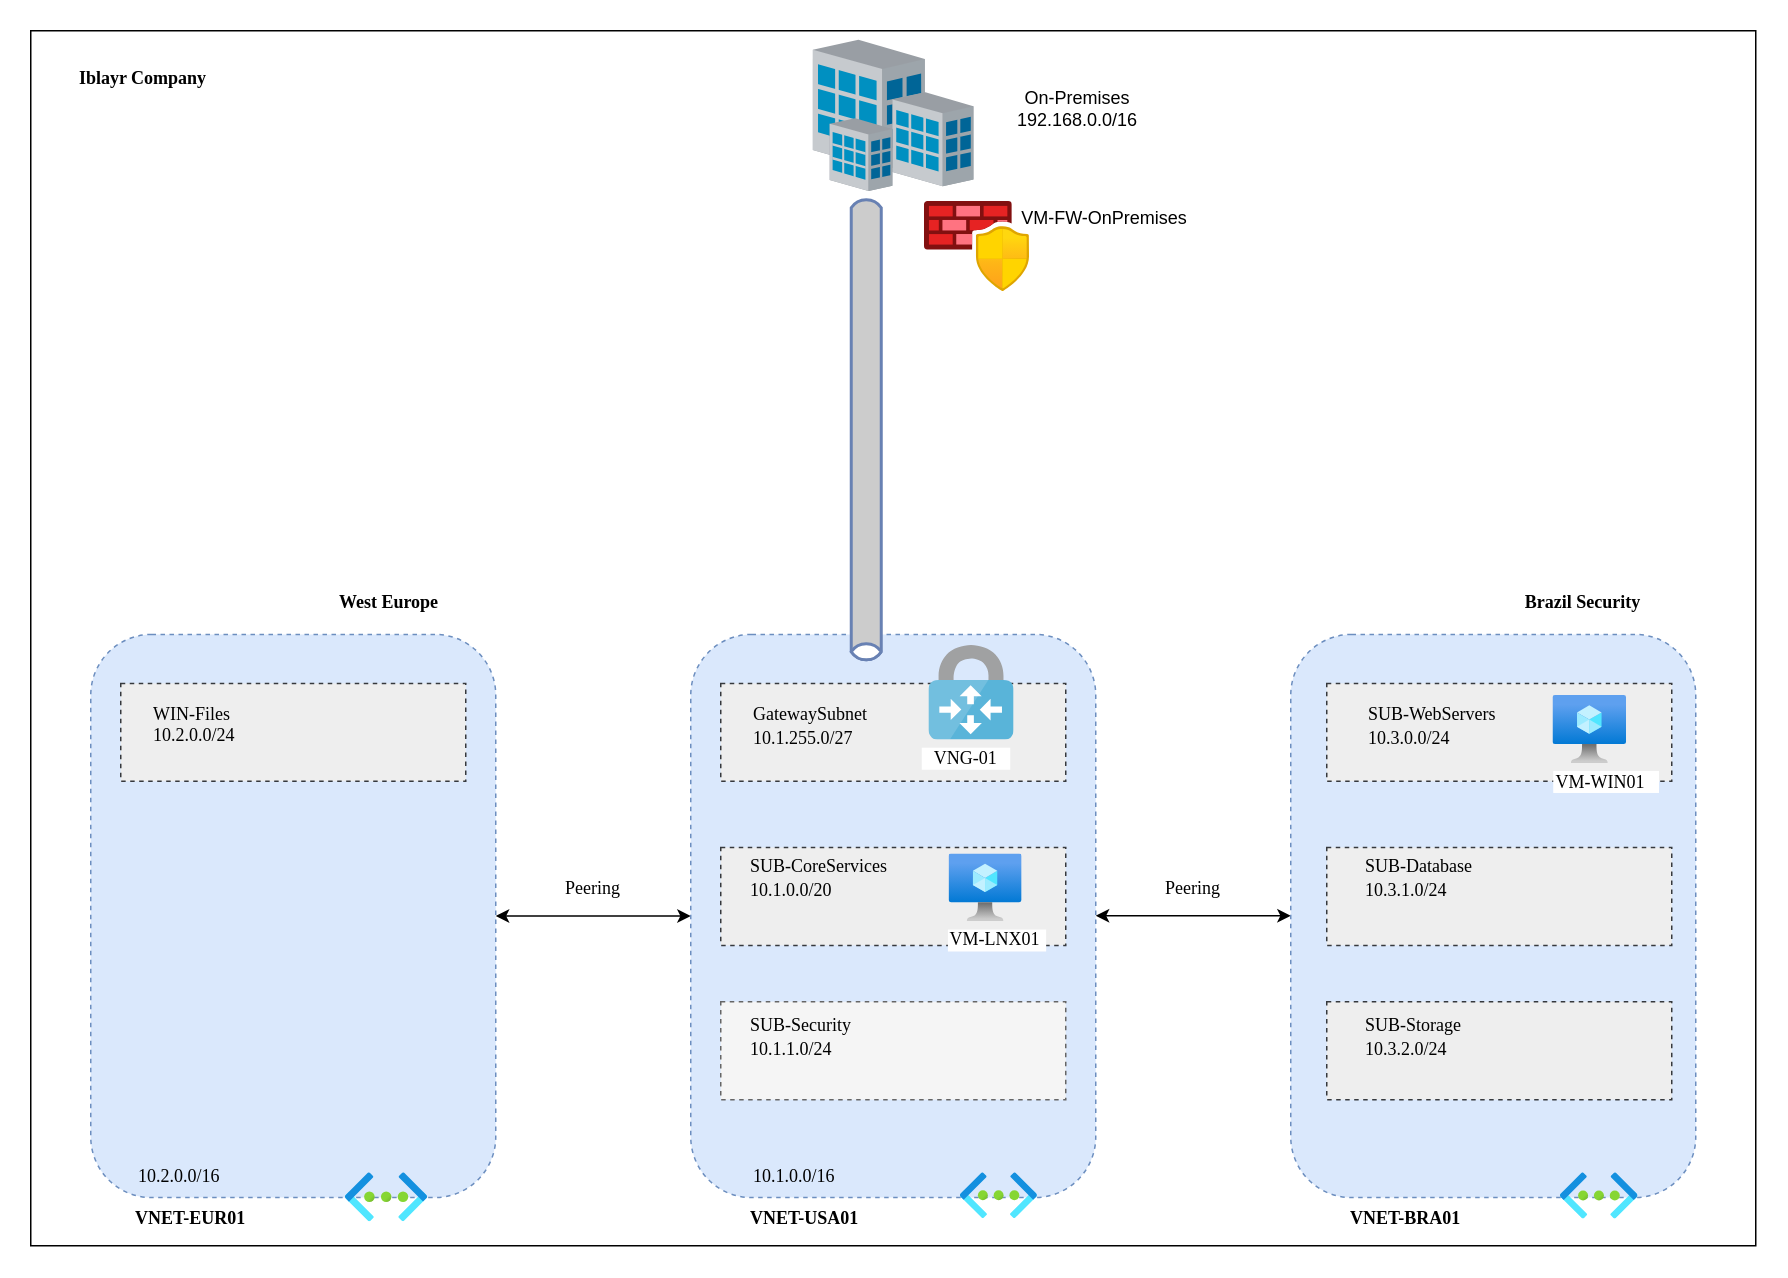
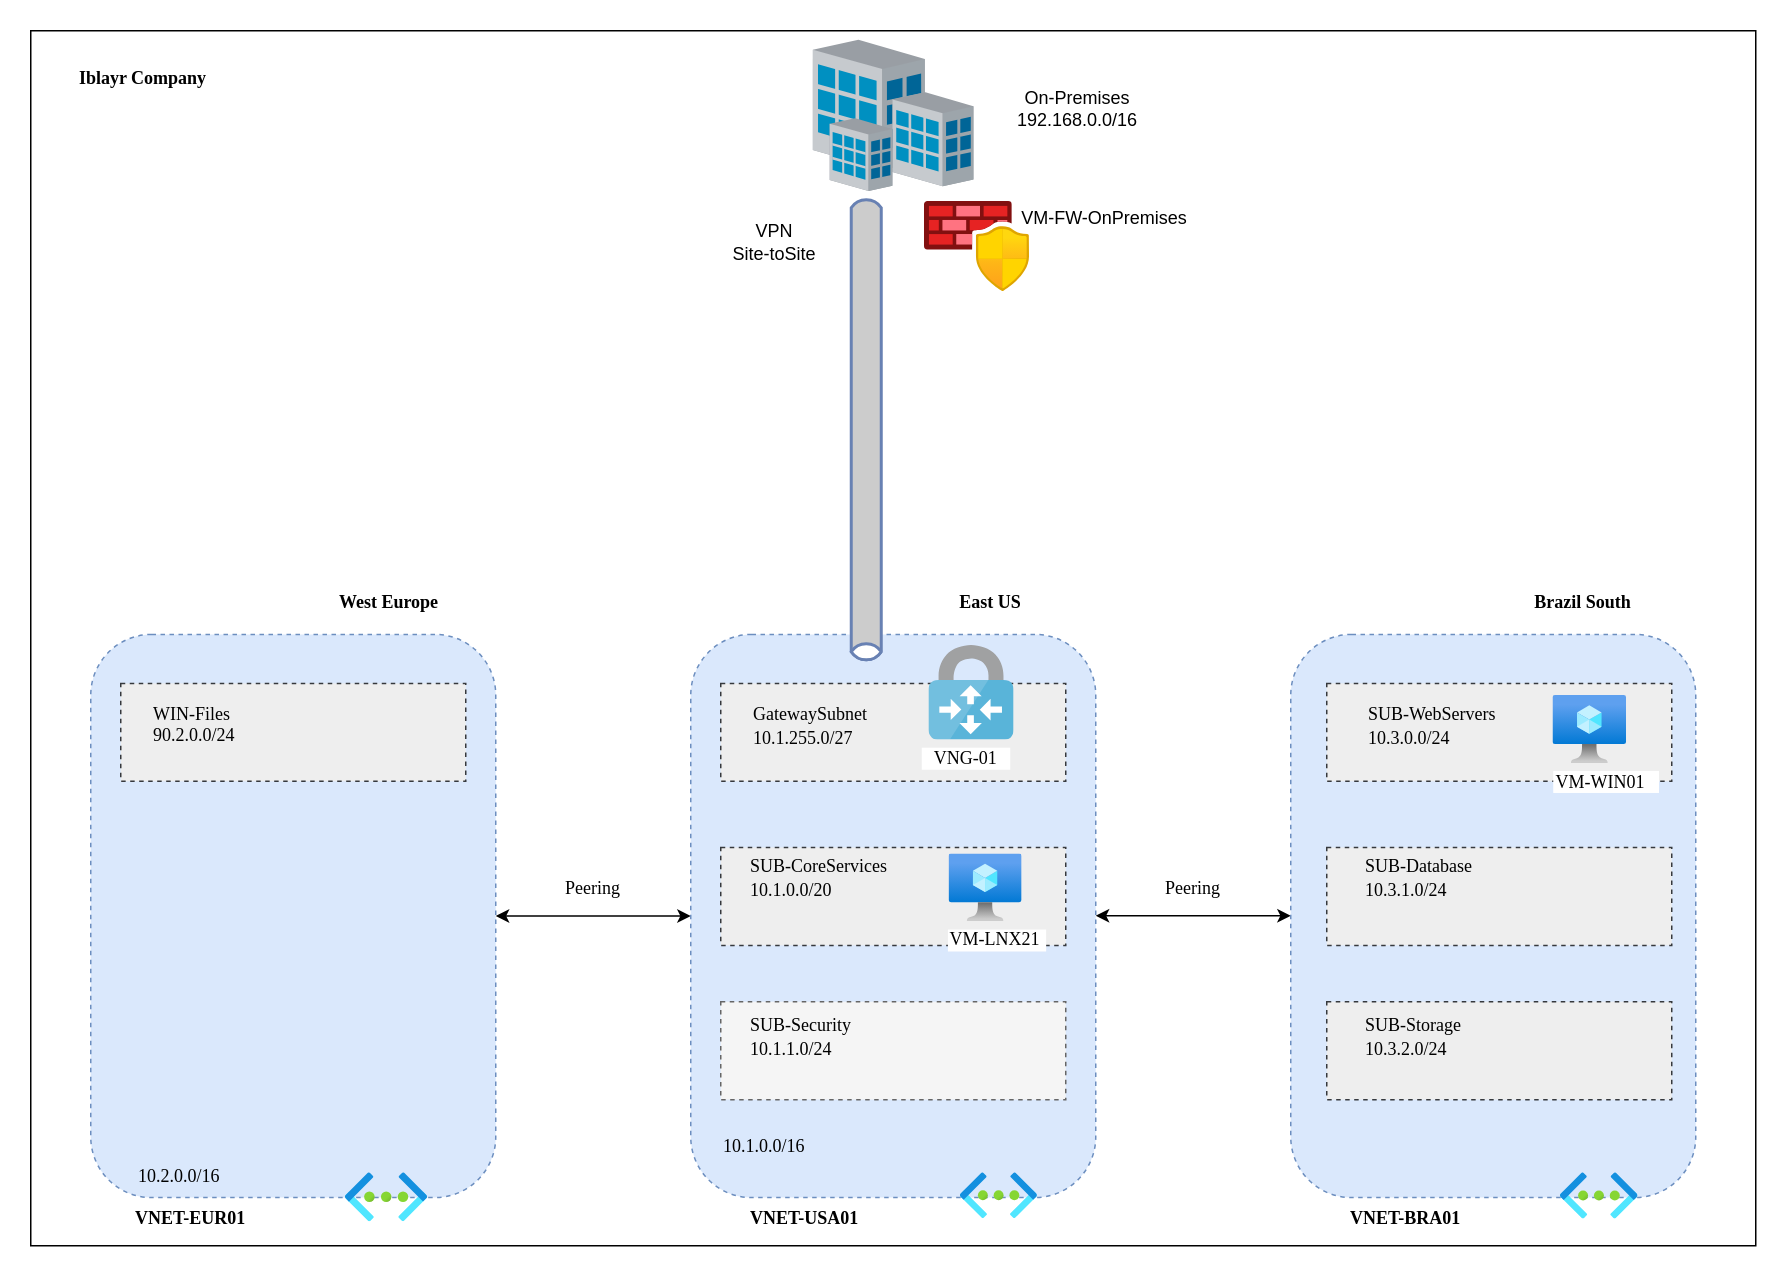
none -> (775, 242)
(1583, 602) -> (1583, 602)
none -> (991, 603)
(202, 736) -> (202, 736)
(991, 940) -> (991, 940)
(848, 1177) -> (818, 1147)
